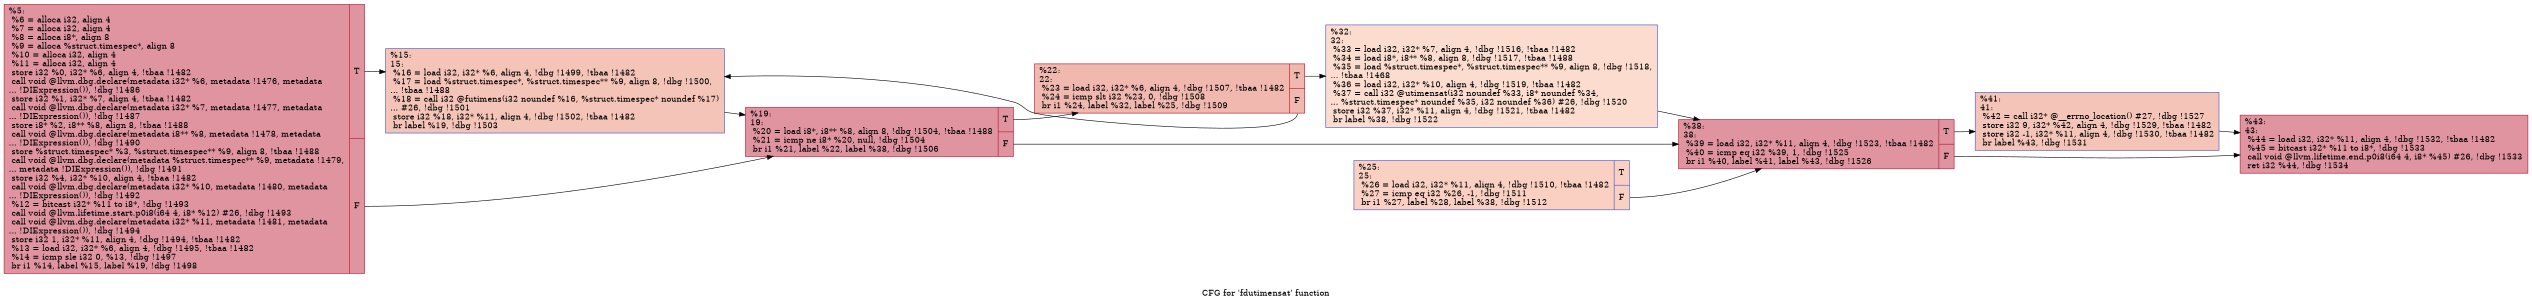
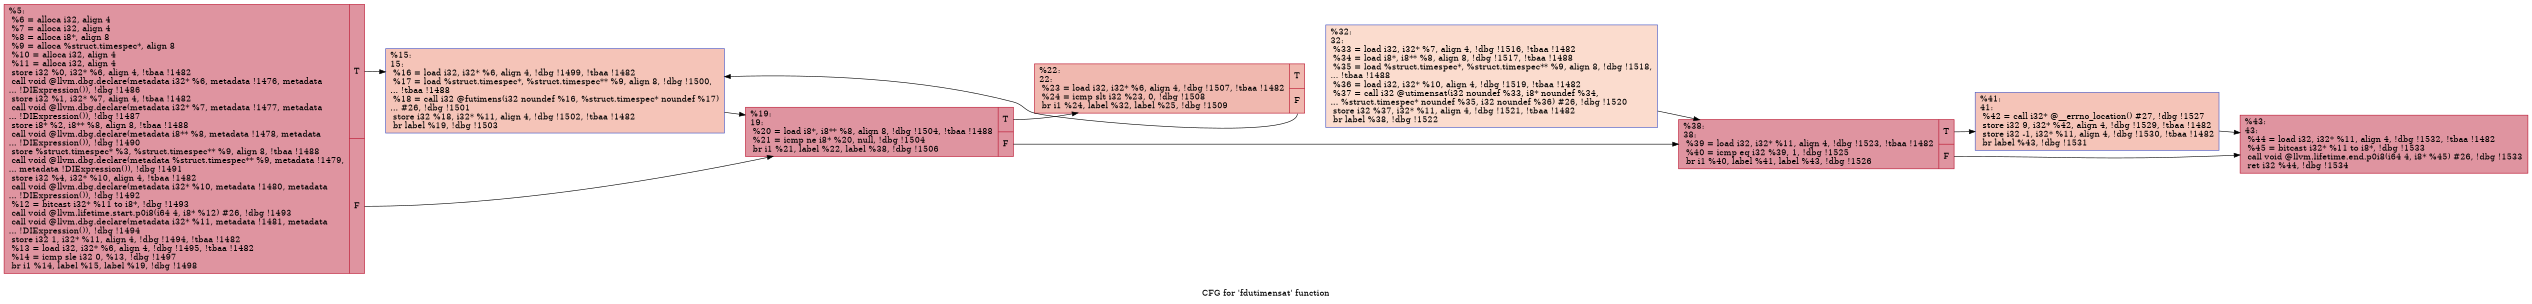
(1312, 76) -> none
(1361, 76) -> (1361, 76)
(1492, 185) -> none
